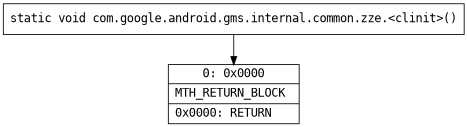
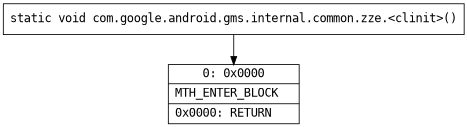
(230, 93) -> (227, 93)
